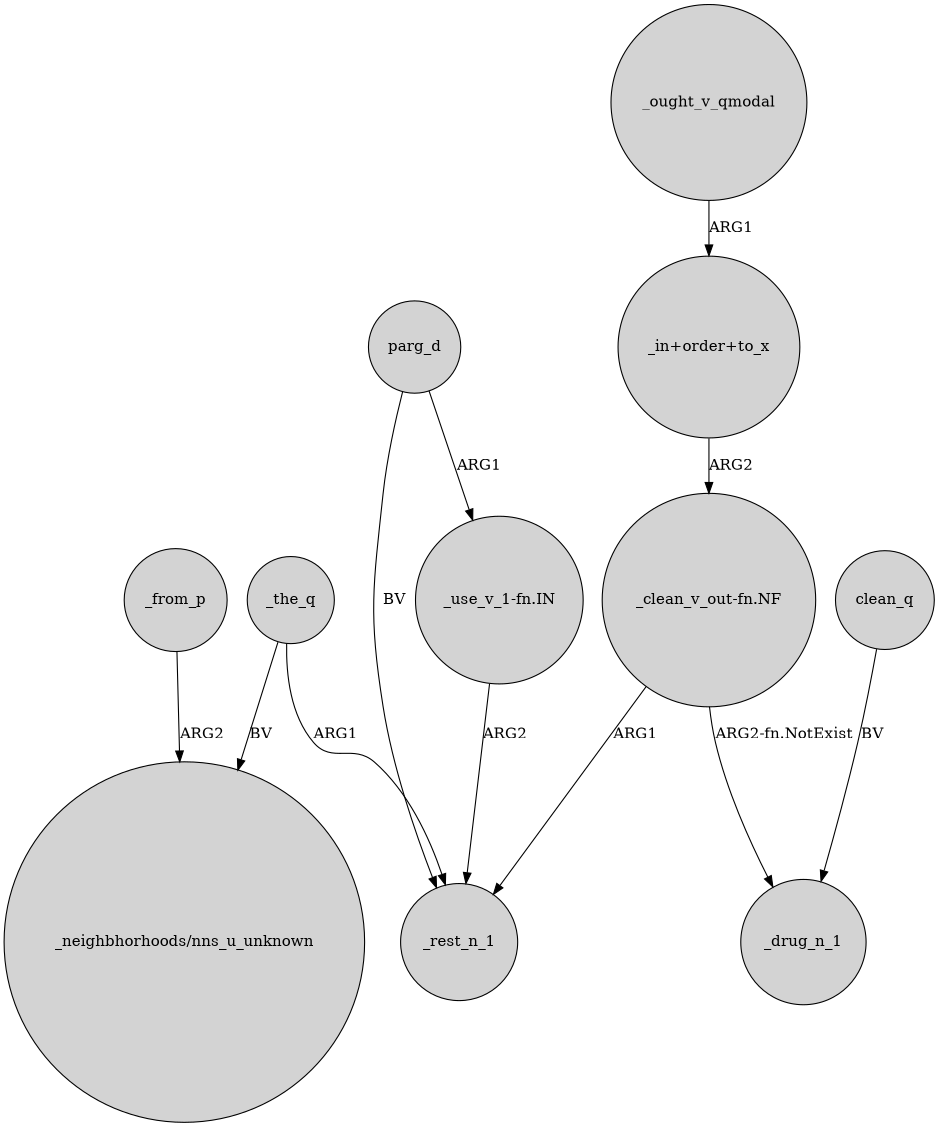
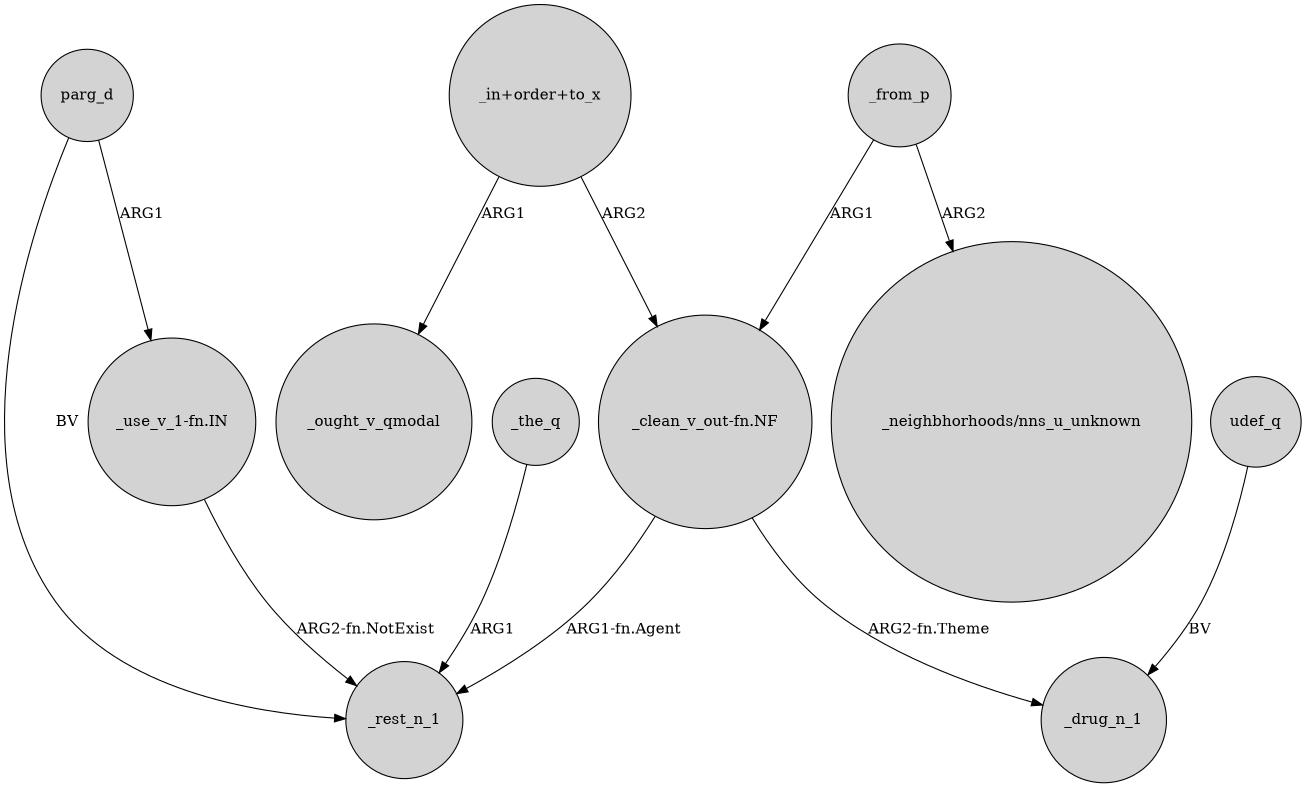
(709, 223) -> (461, 251)
none -> (819, 230)
(885, 600) -> (1256, 422)
(260, 701) -> none
(505, 734) -> (366, 630)
(636, 734) -> (624, 630)
(784, 734) -> (929, 630)
